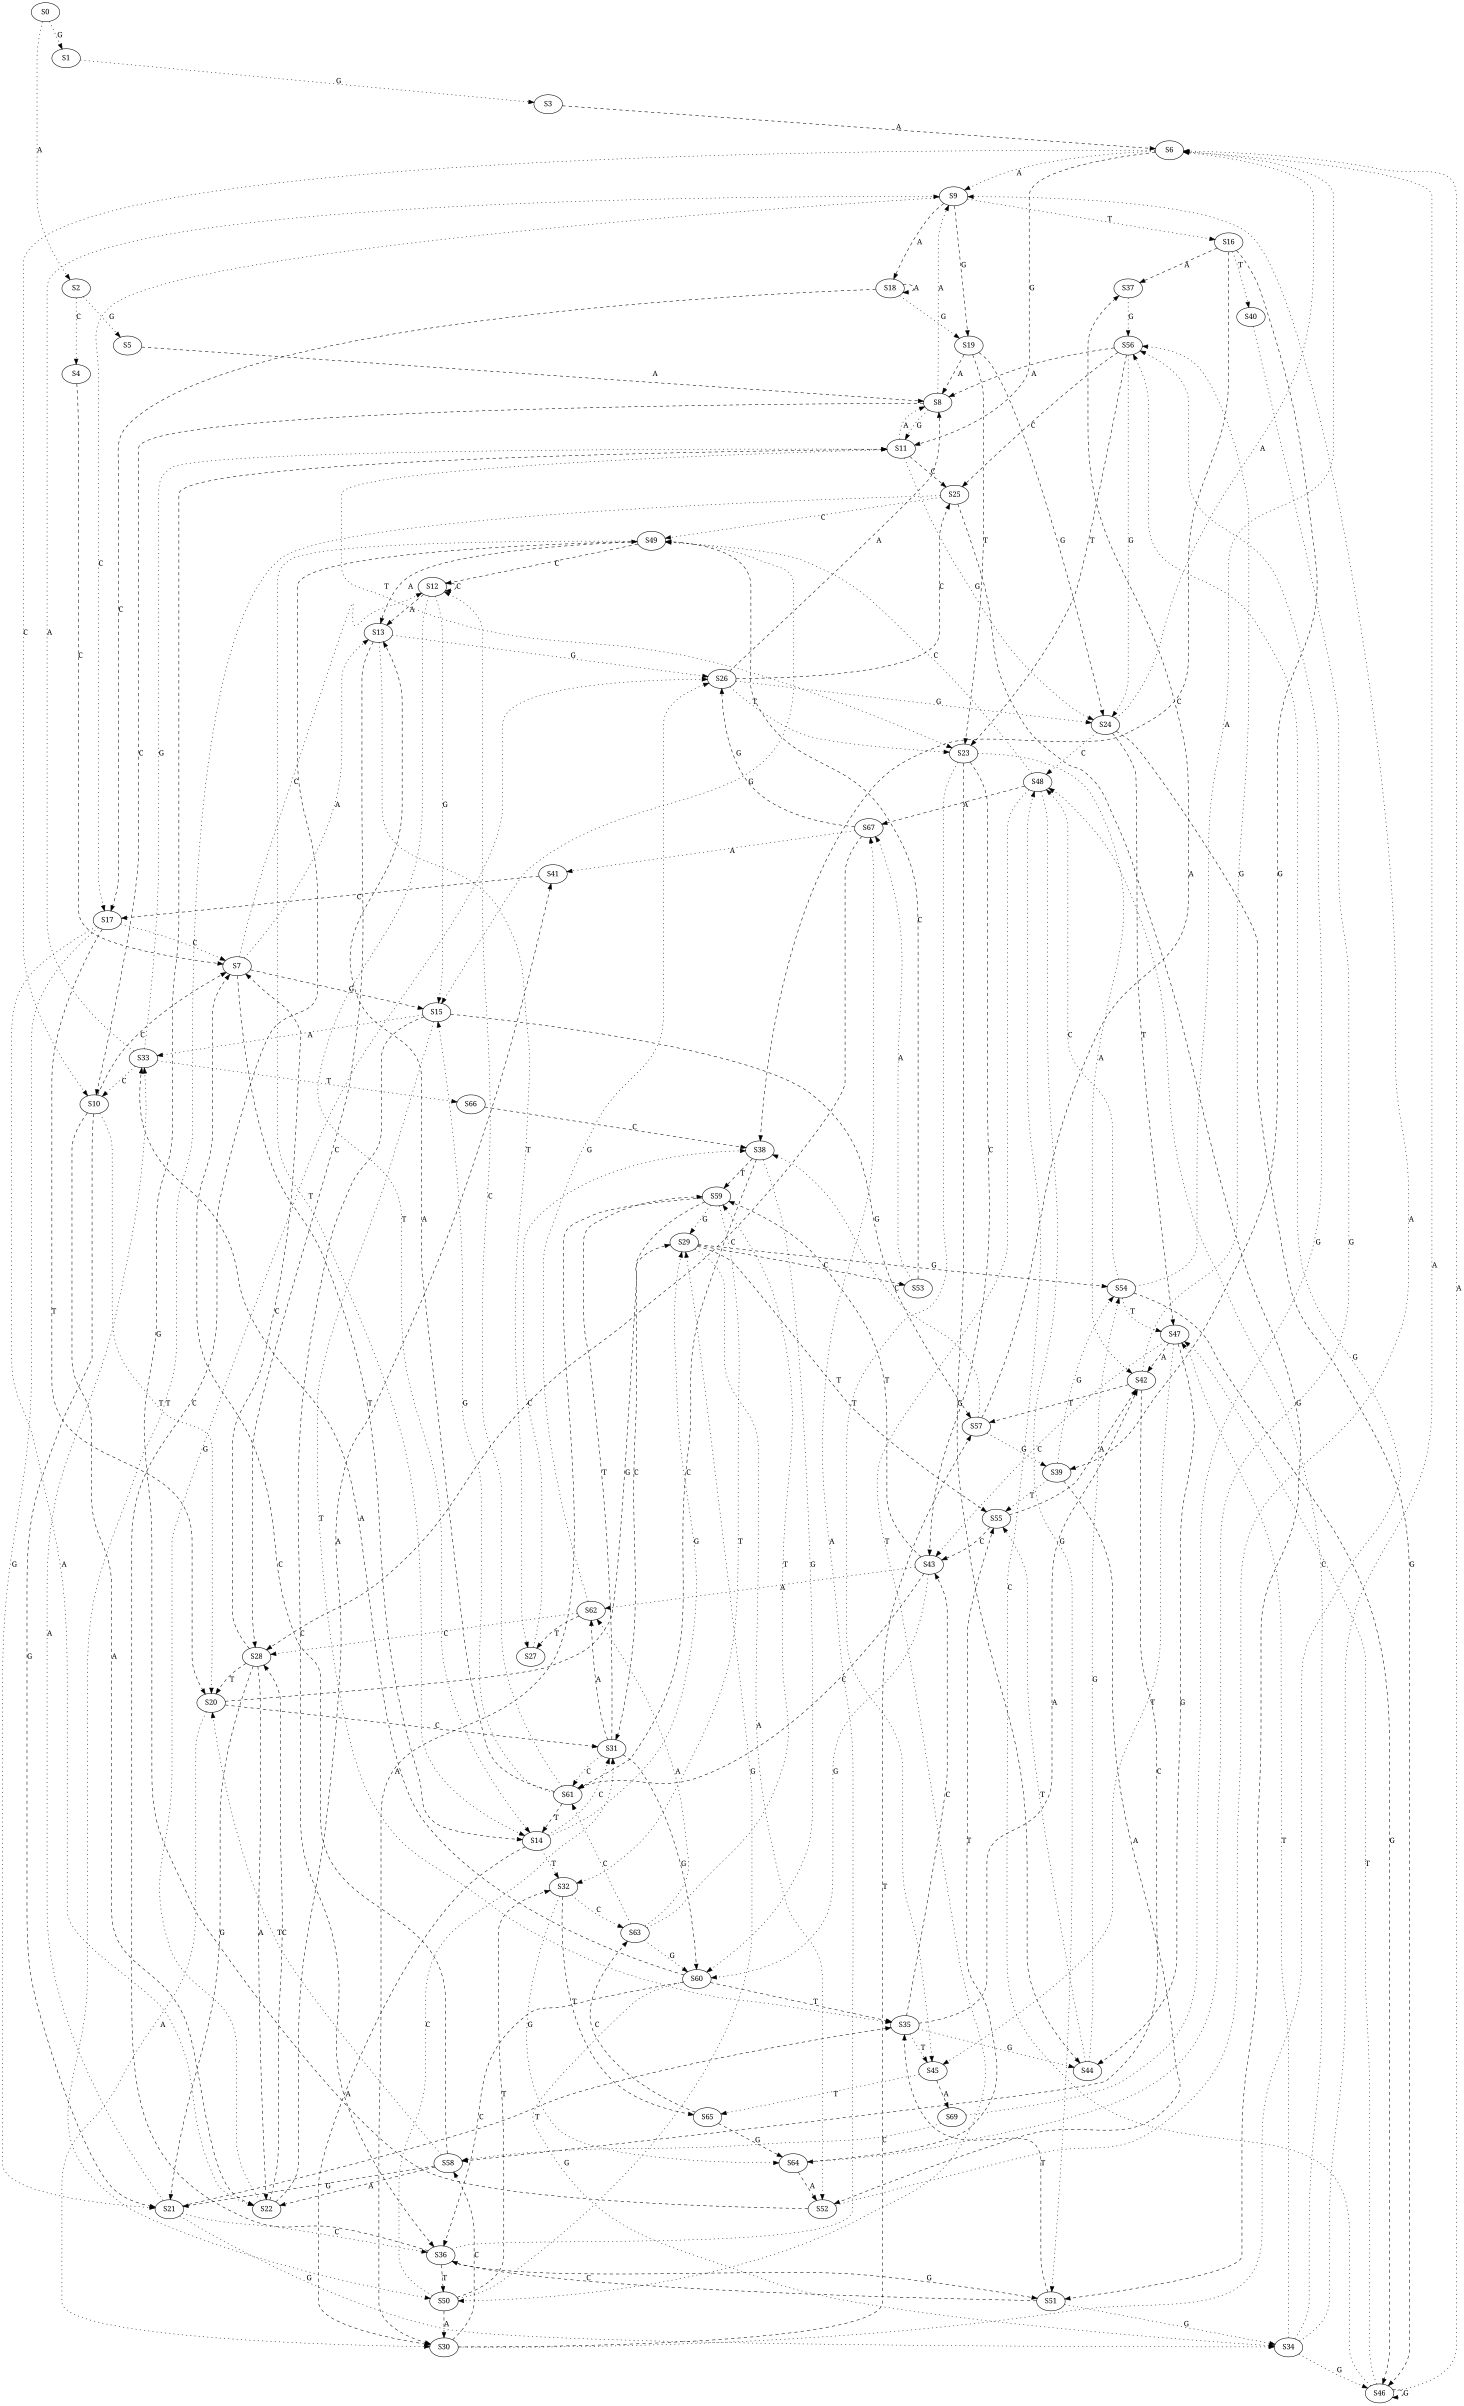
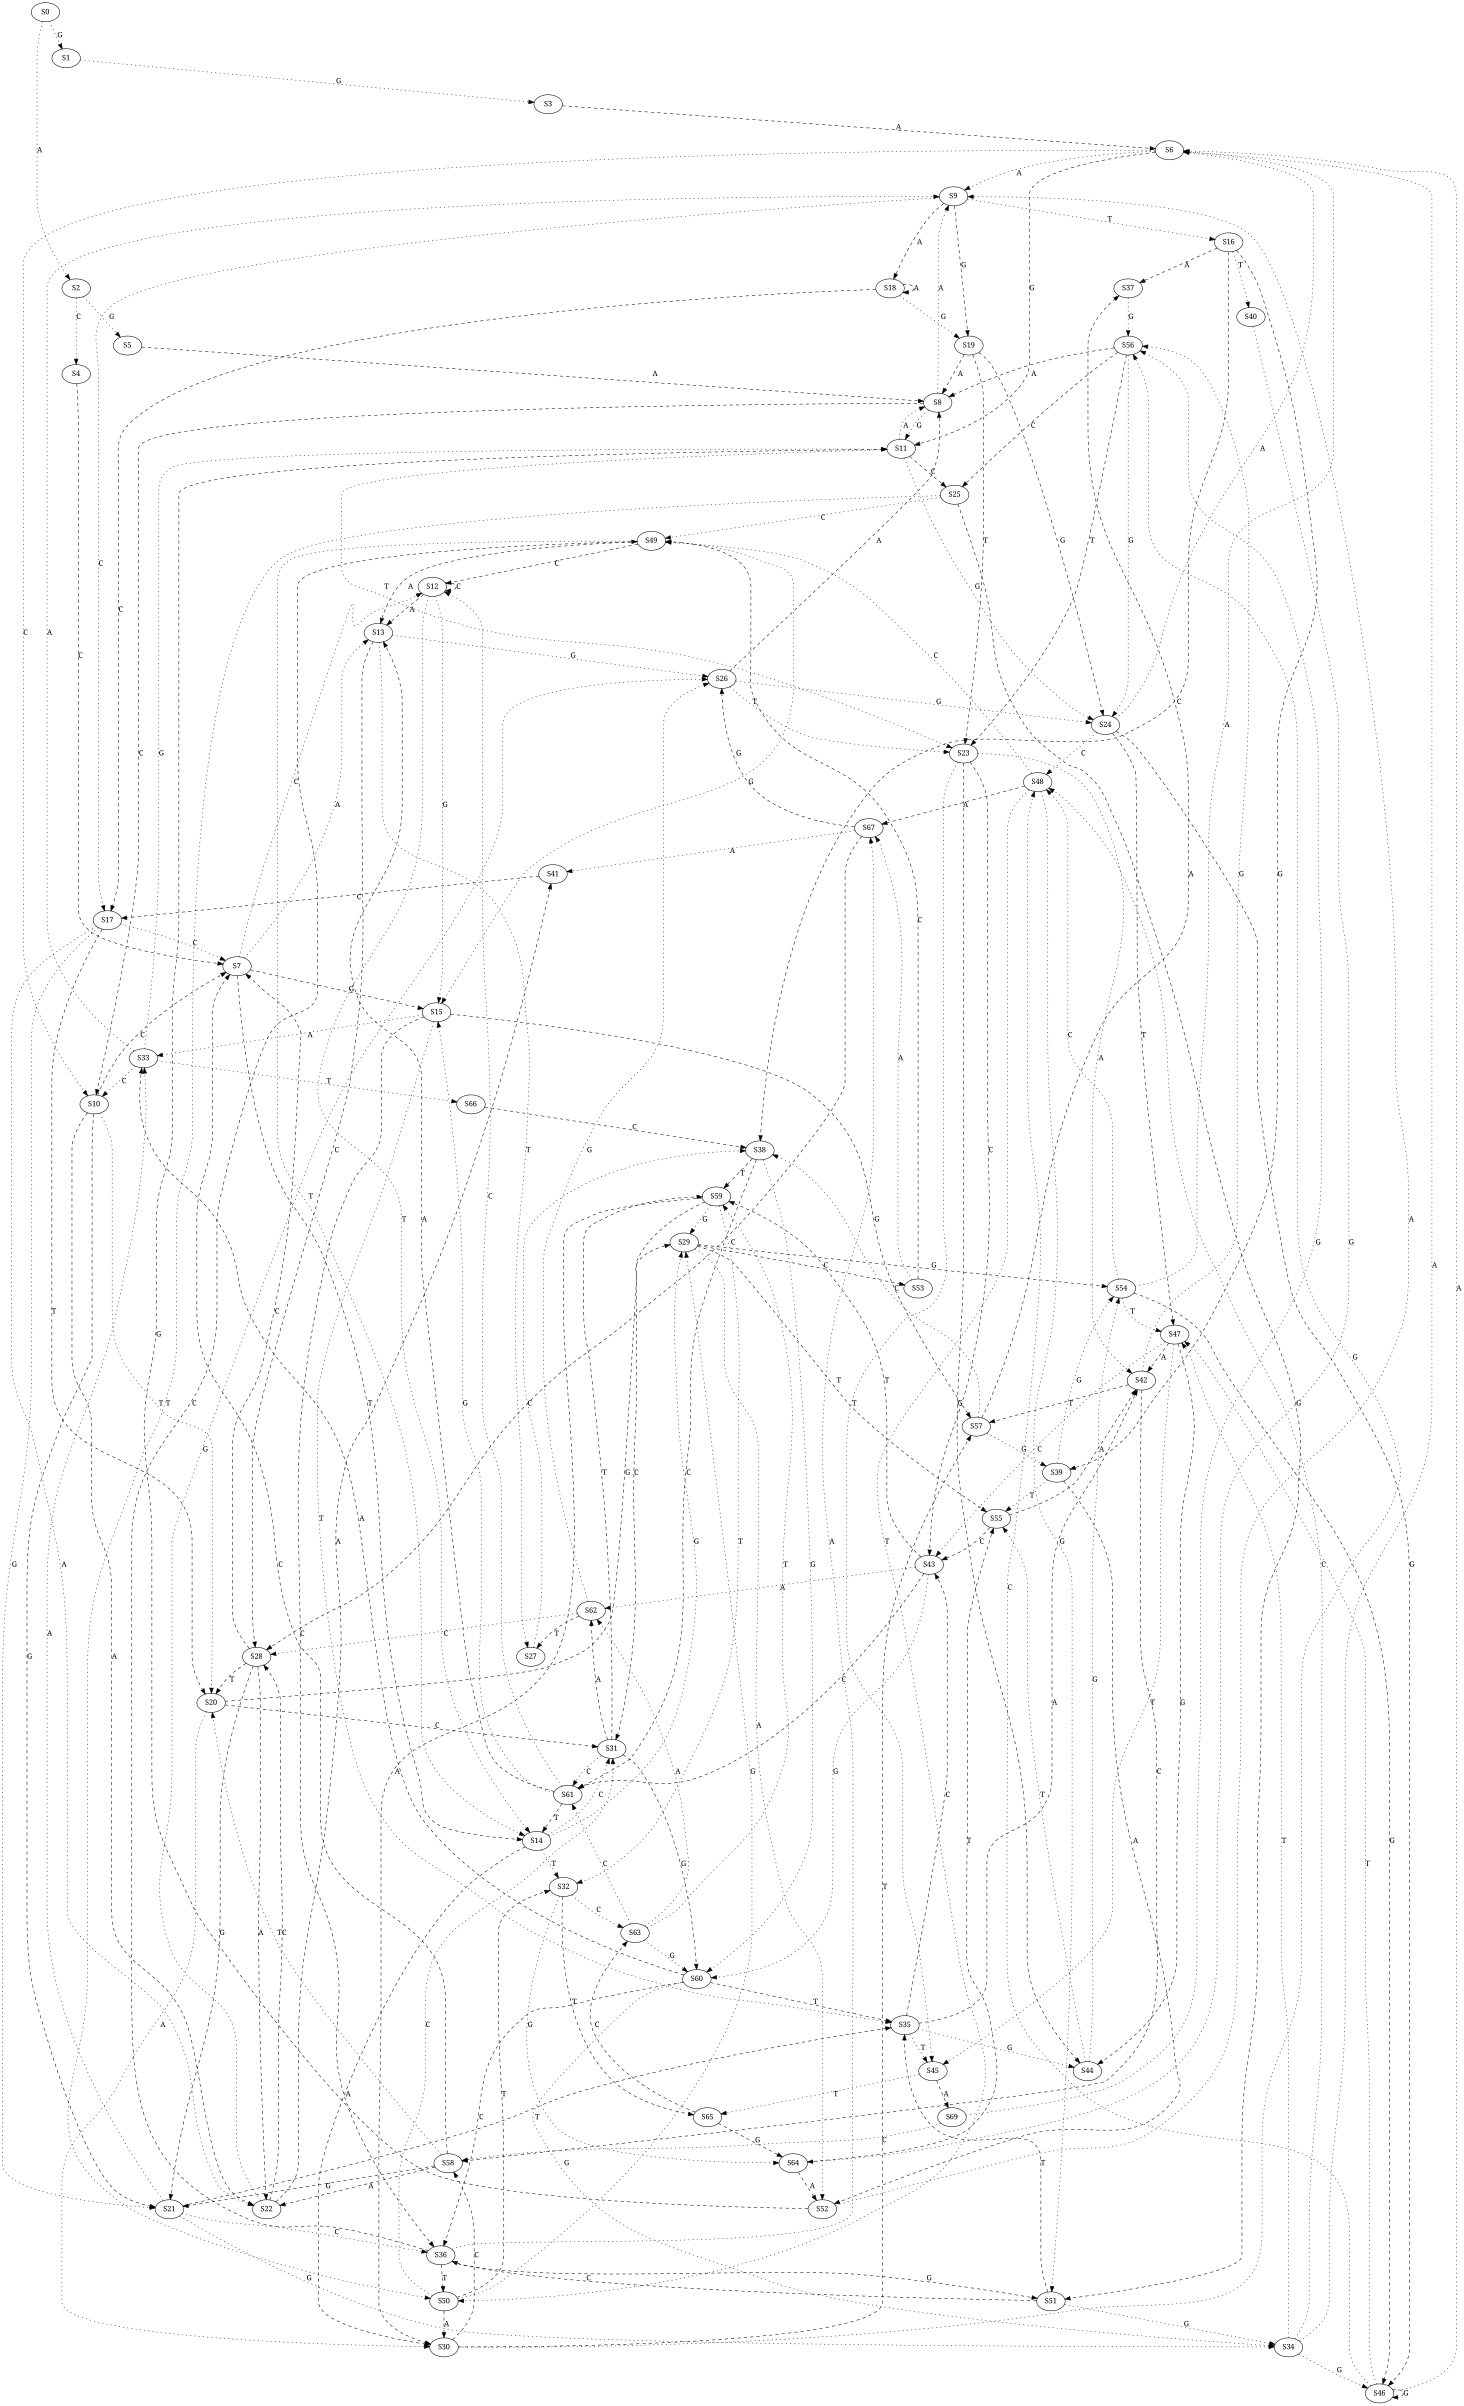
(906, 660) -> none
